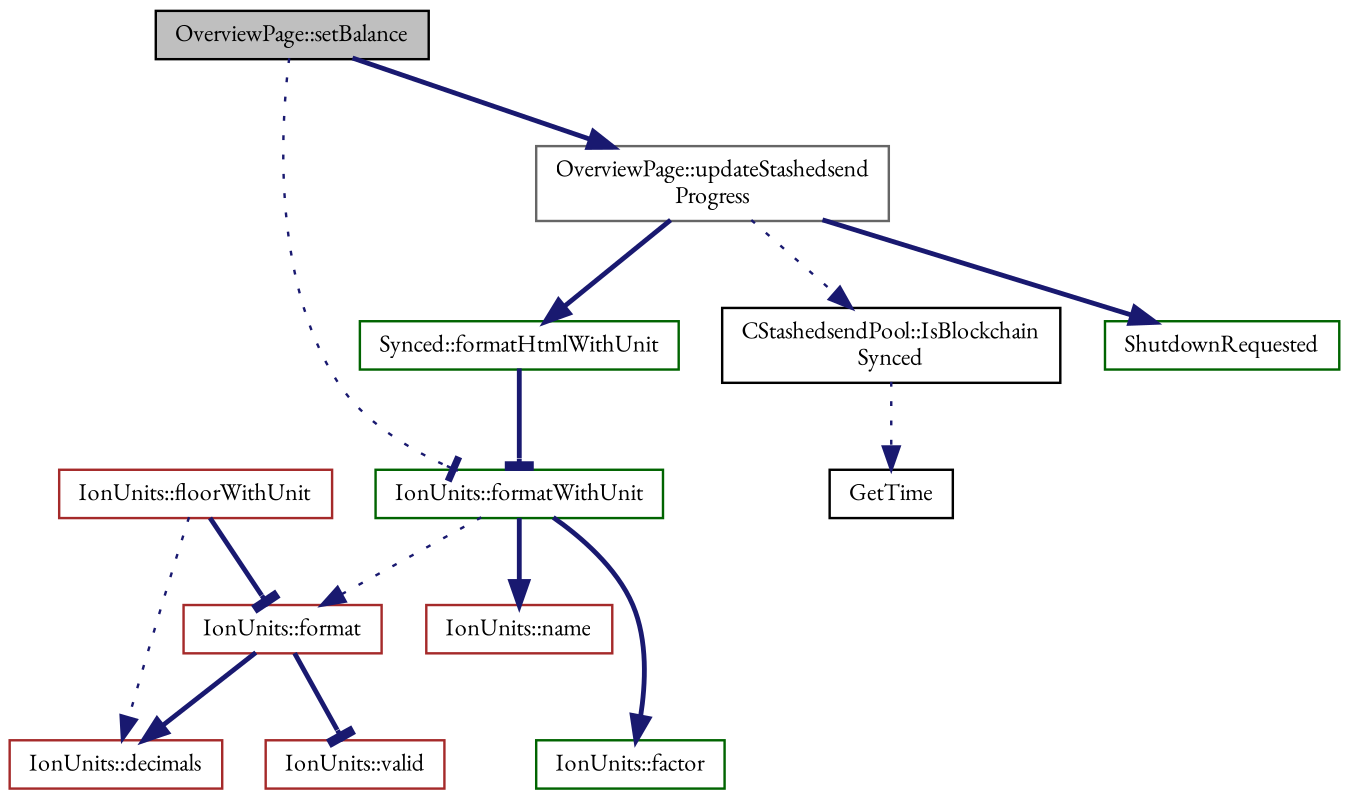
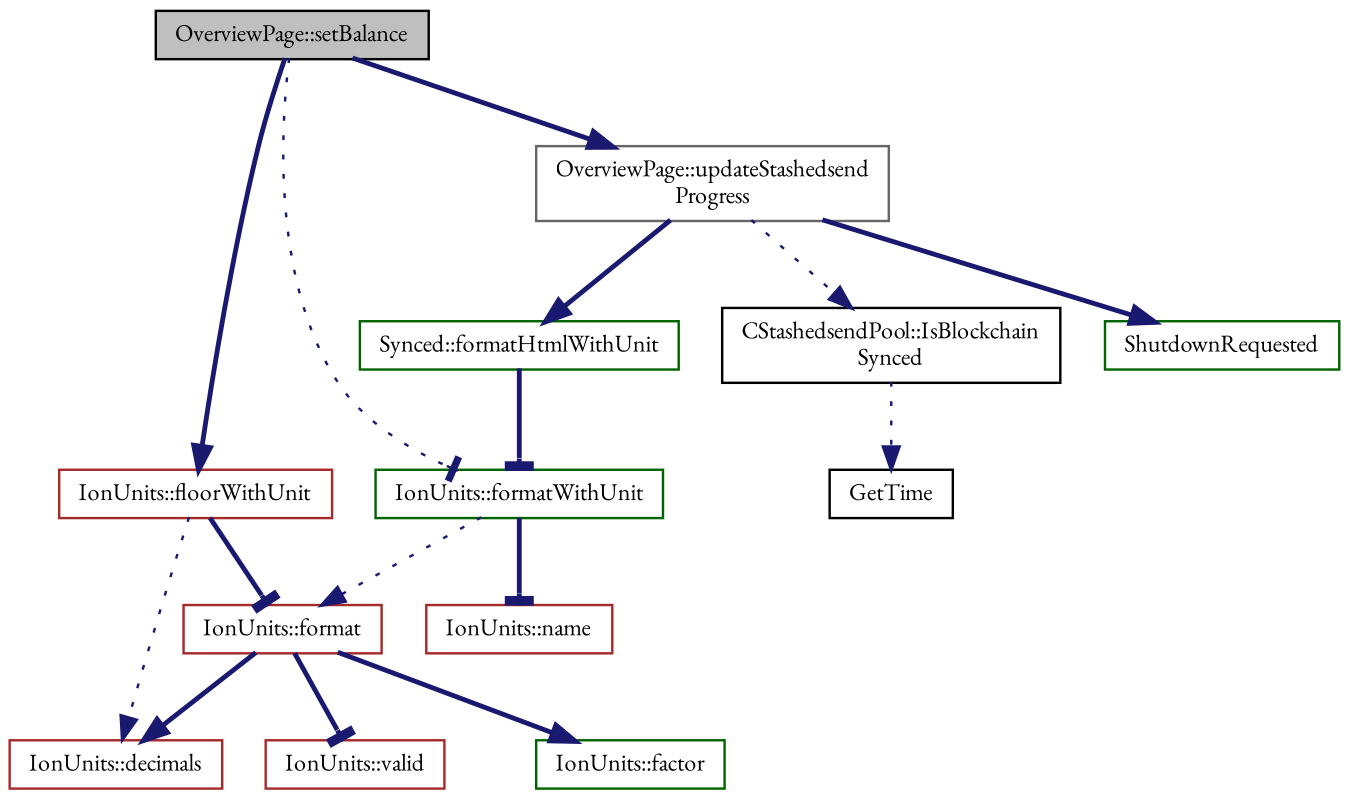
none -> (236, 250)
(519, 556) -> (519, 556)
(631, 602) -> (445, 693)
